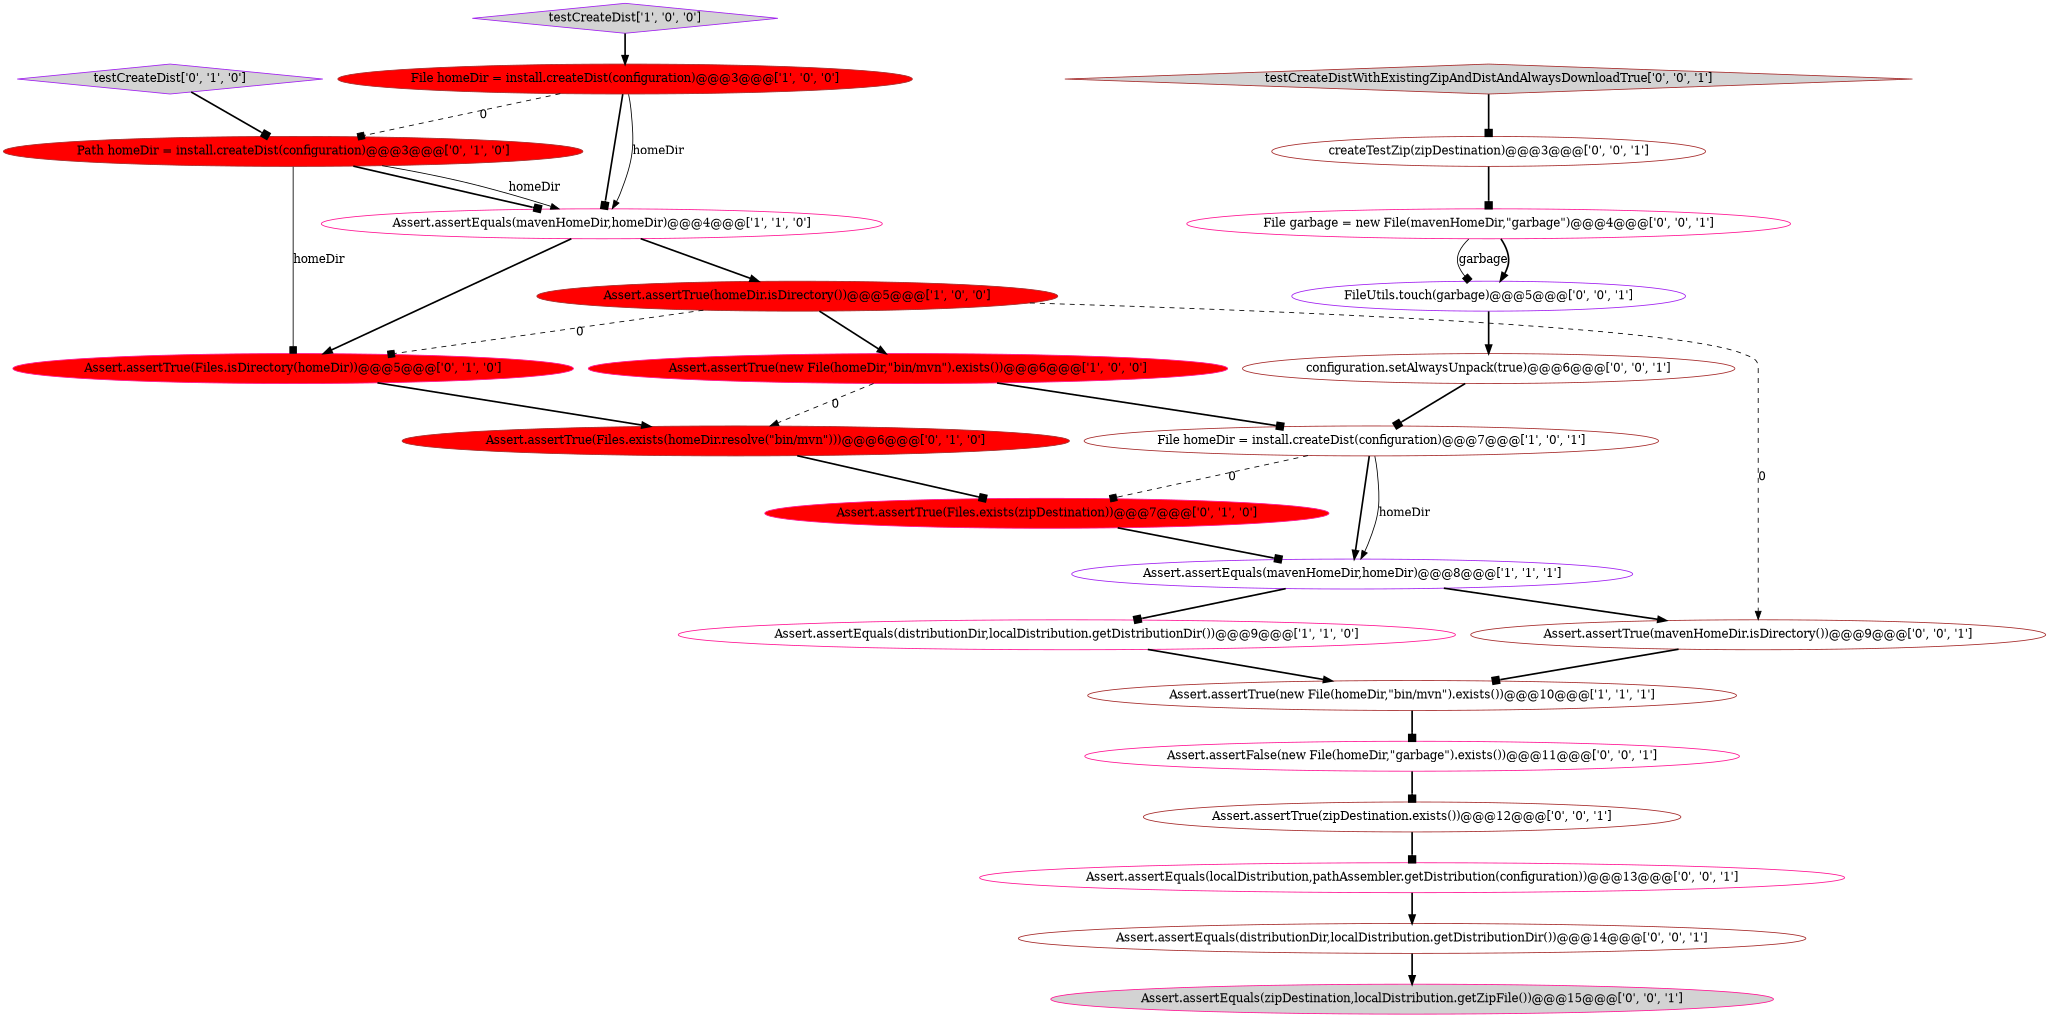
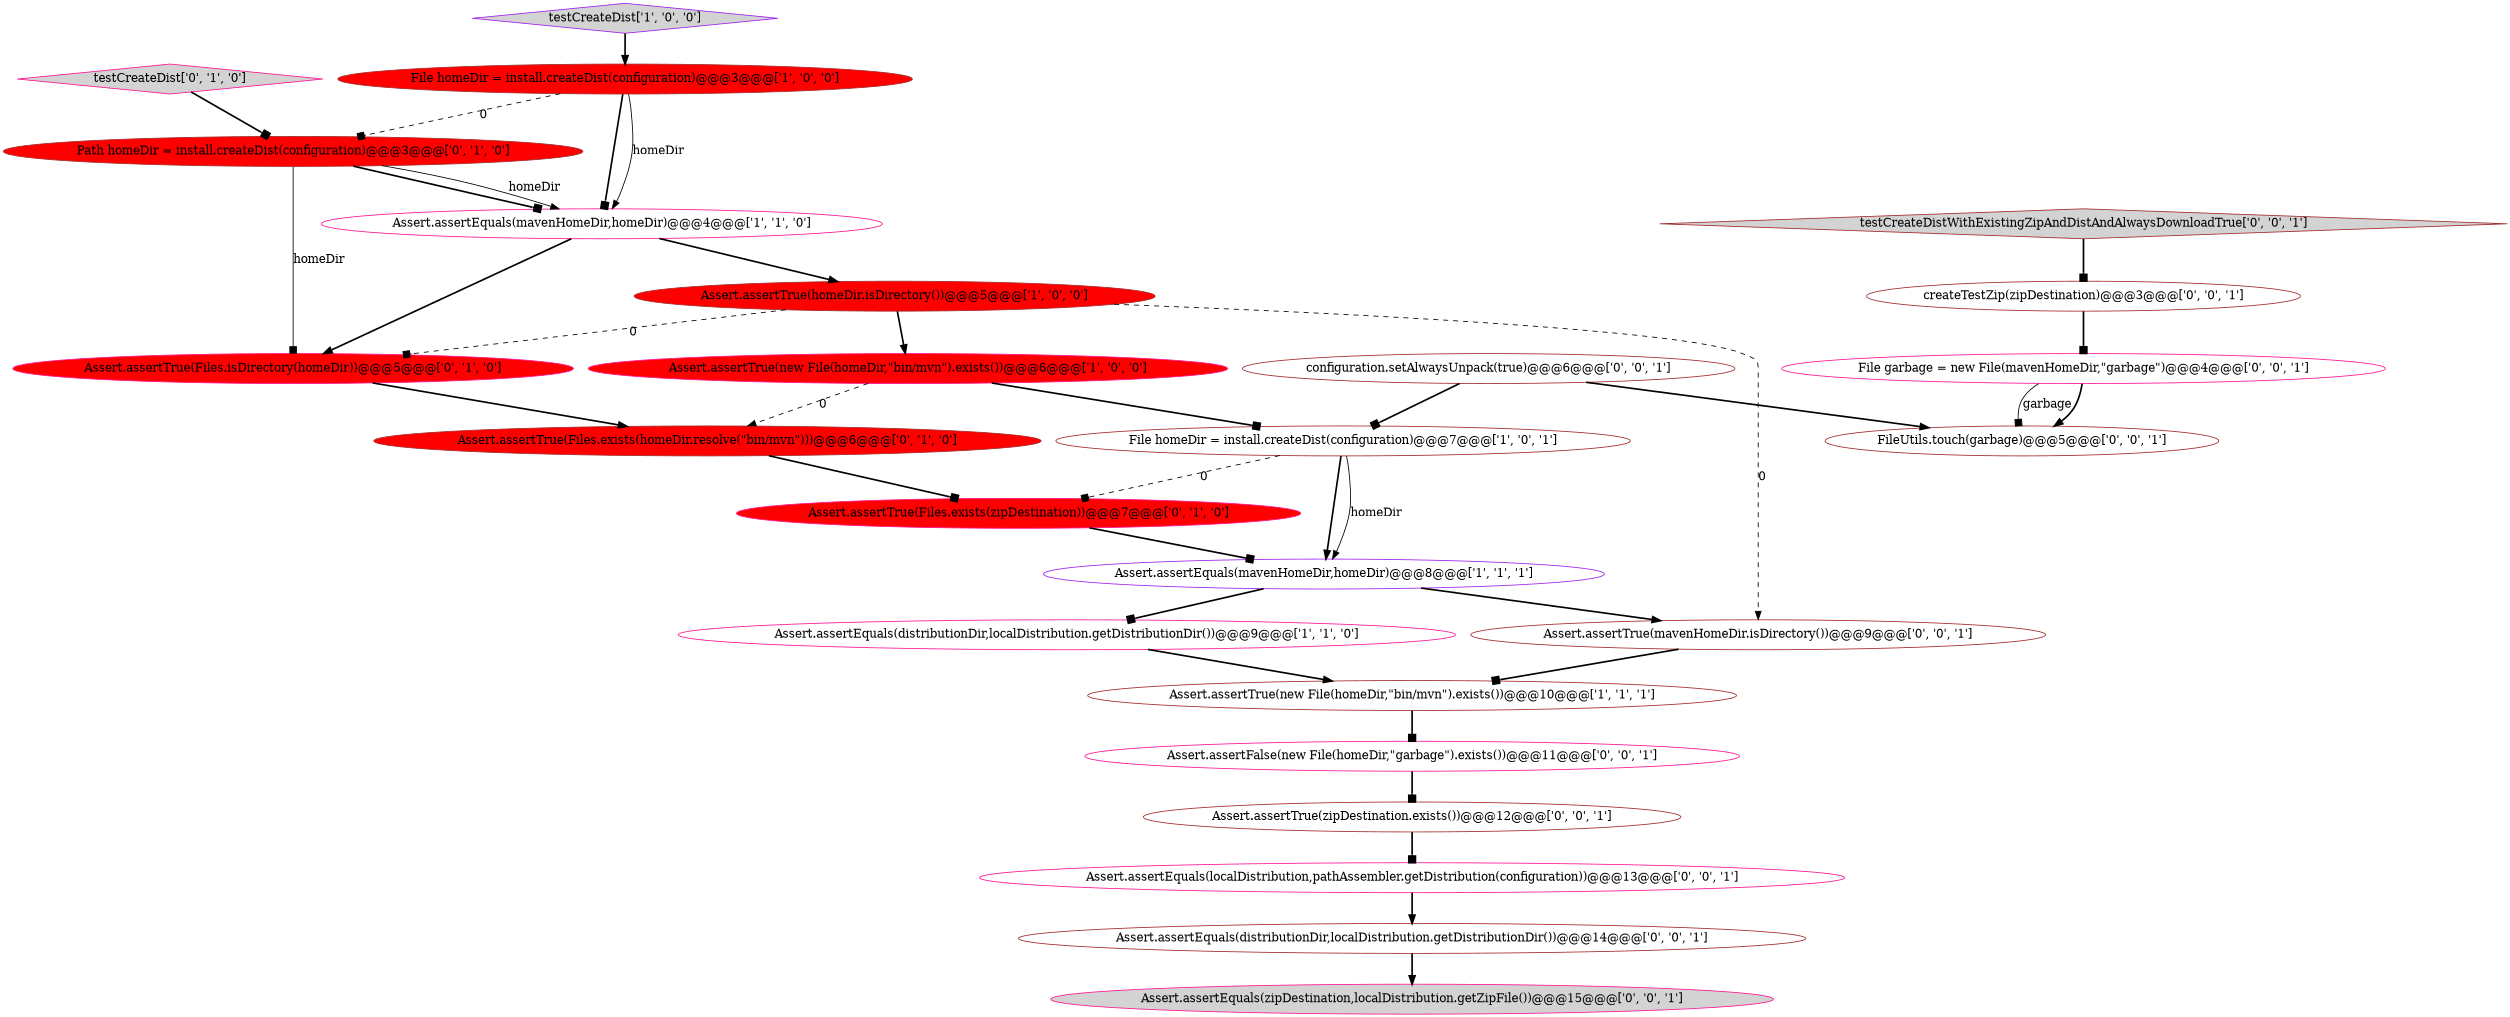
(170, 79) -> (170, 79)
(1489, 296) -> (2022, 441)
(1489, 329) -> (1745, 403)
